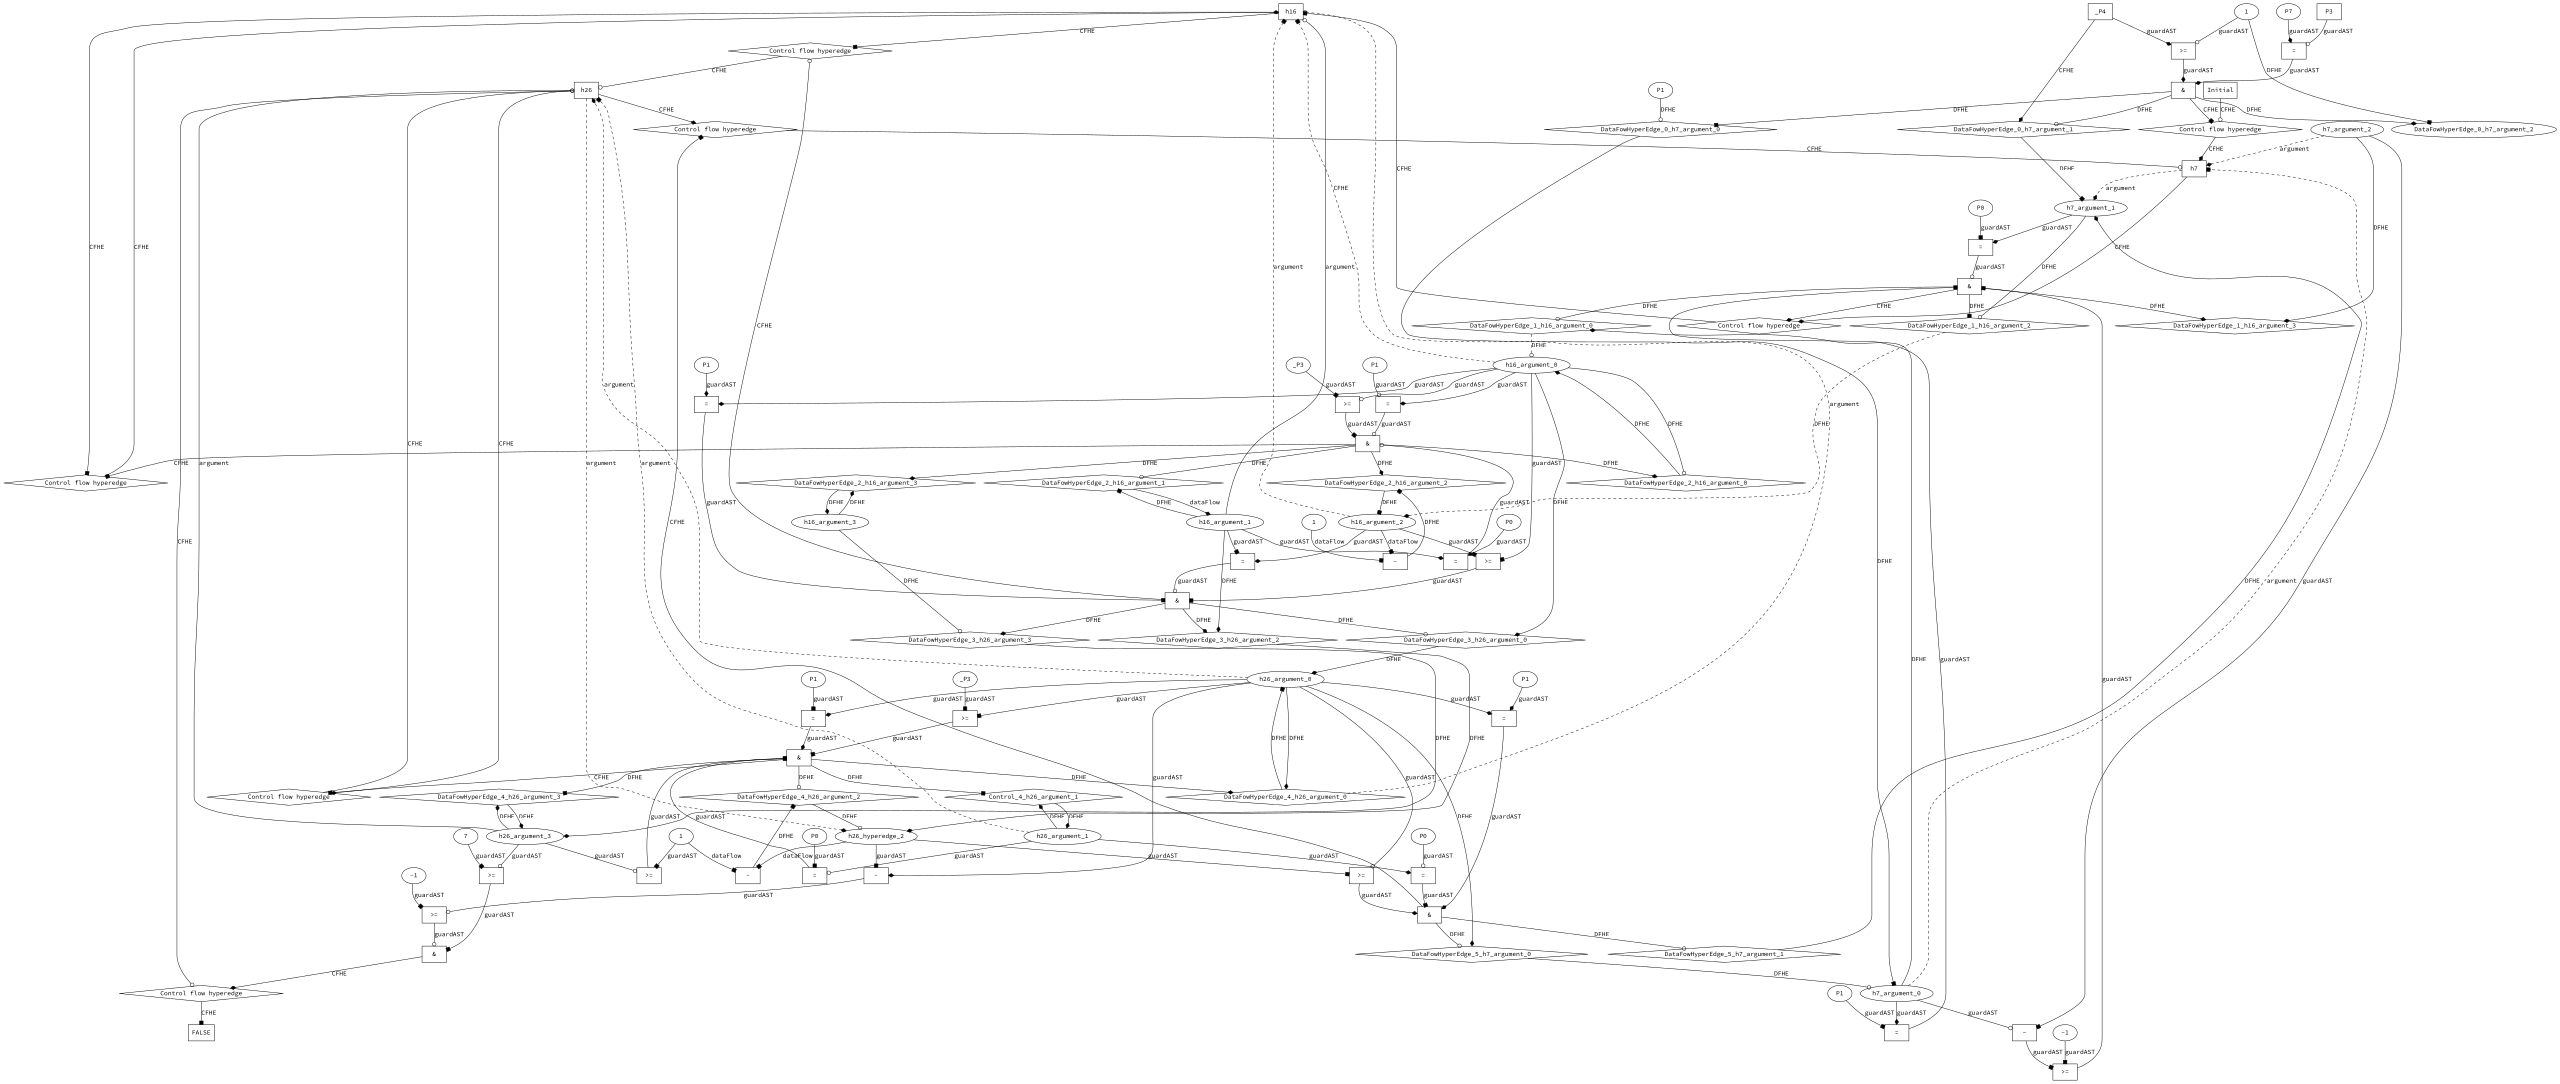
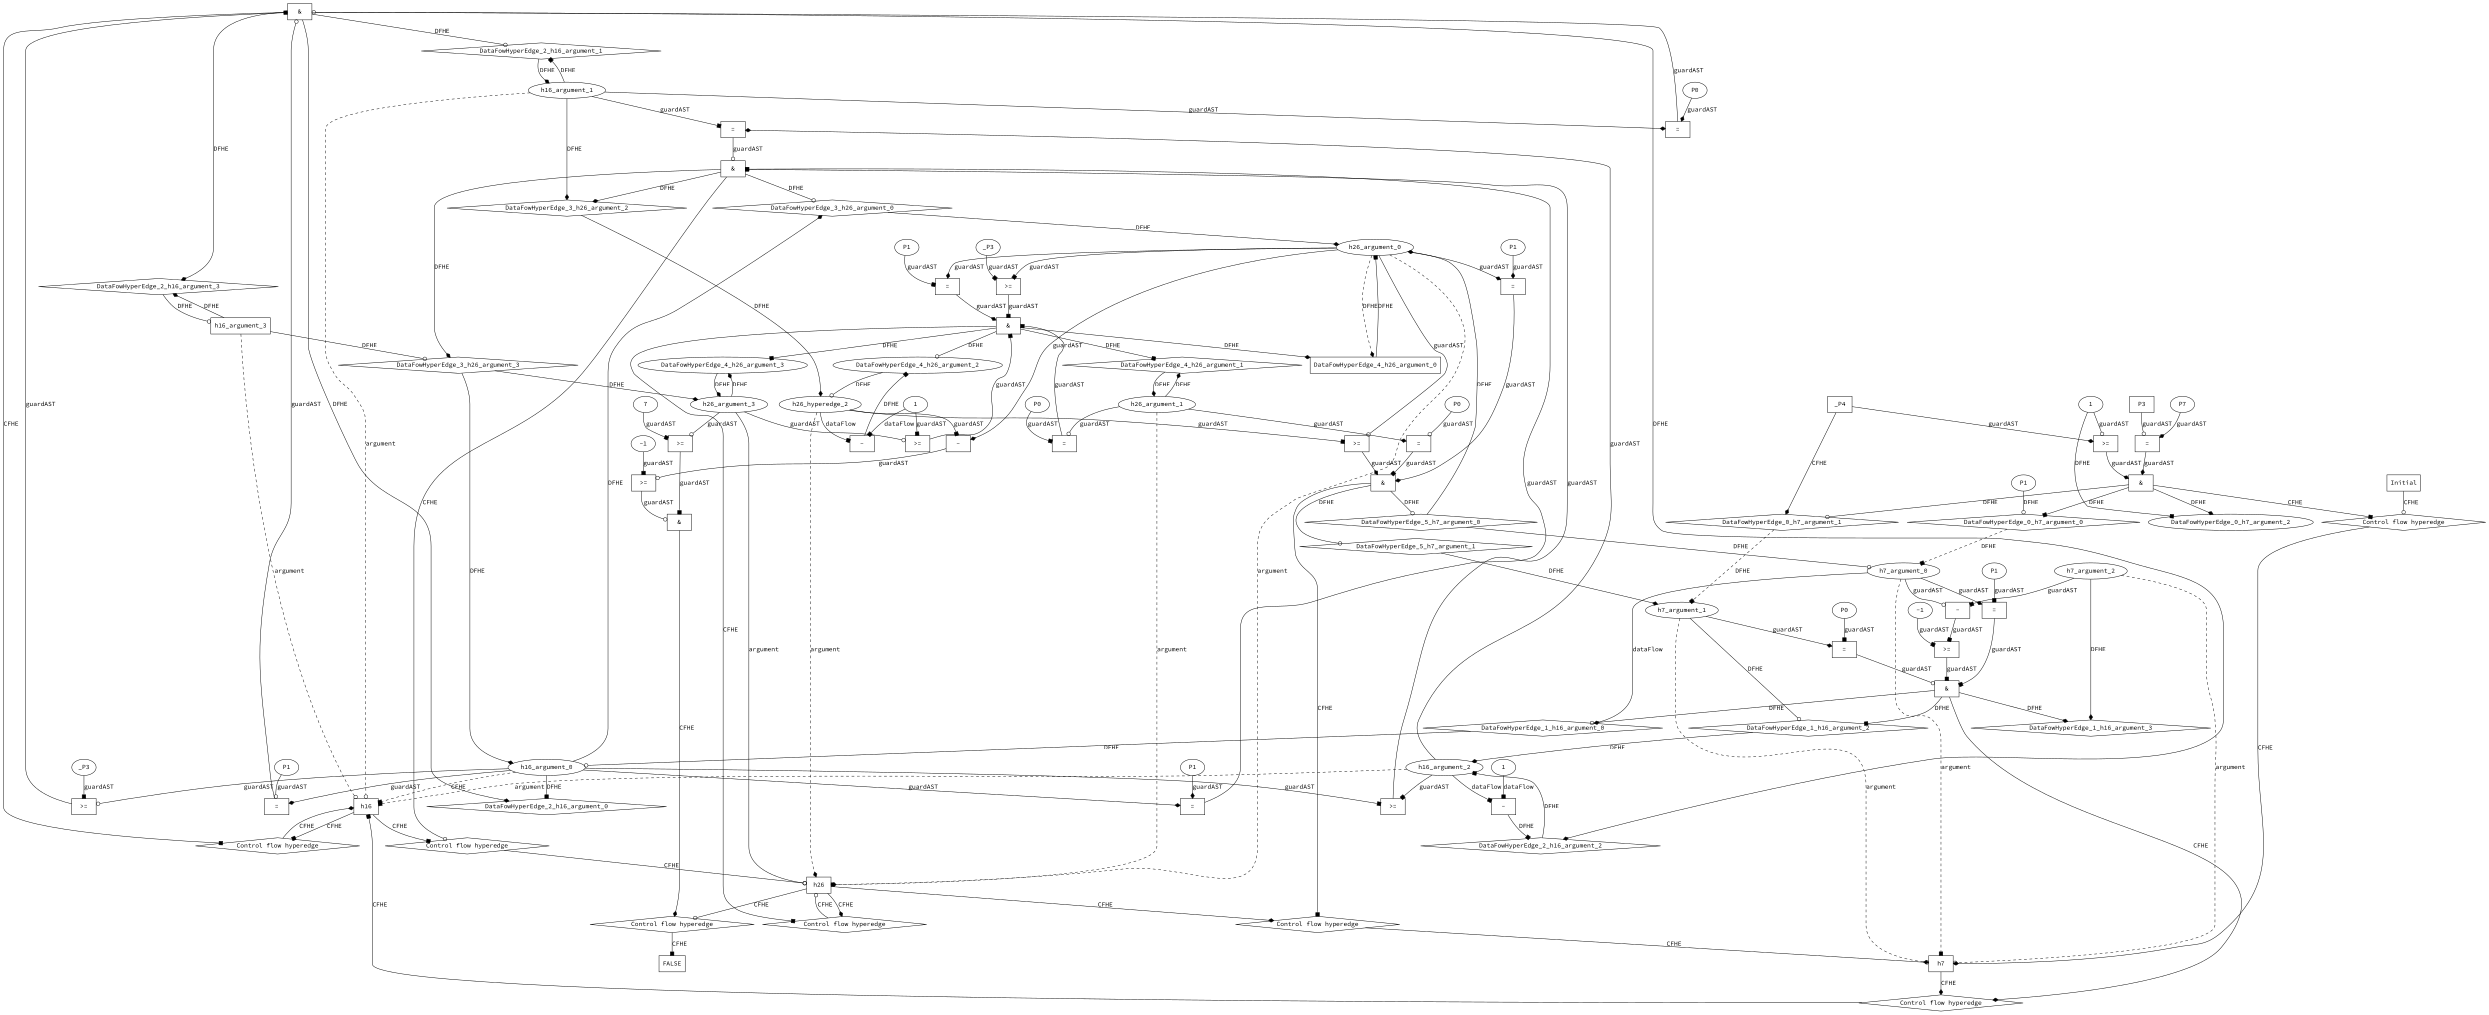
(2268, 150) -> (2215, 851)
(2051, 167) -> (1734, 565)
(2136, 176) -> (1830, 750)
(1325, 284) -> (328, 362)
(1532, 345) -> (1029, 748)
(1781, 349) -> (273, 571)
(1812, 356) -> (1966, 546)
(1647, 394) -> (547, 785)
(1625, 418) -> (470, 577)
(830, 498) -> (182, 312)
(1729, 498) -> (1615, 744)
(1205, 503) -> (548, 71)
(830, 522) -> (241, 326)
(586, 568) -> (810, 642)
(1919, 660) -> (1648, 650)
(1289, 736) -> (1362, 304)
(1444, 787) -> (1477, 373)
(499, 797) -> (723, 365)
(799, 797) -> (918, 365)
(1034, 797) -> (1182, 365)
(1286, 797) -> (1375, 365)
